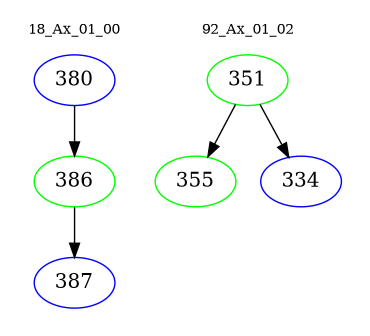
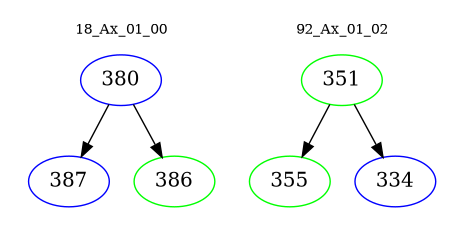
(75, 225) -> (98, 124)
